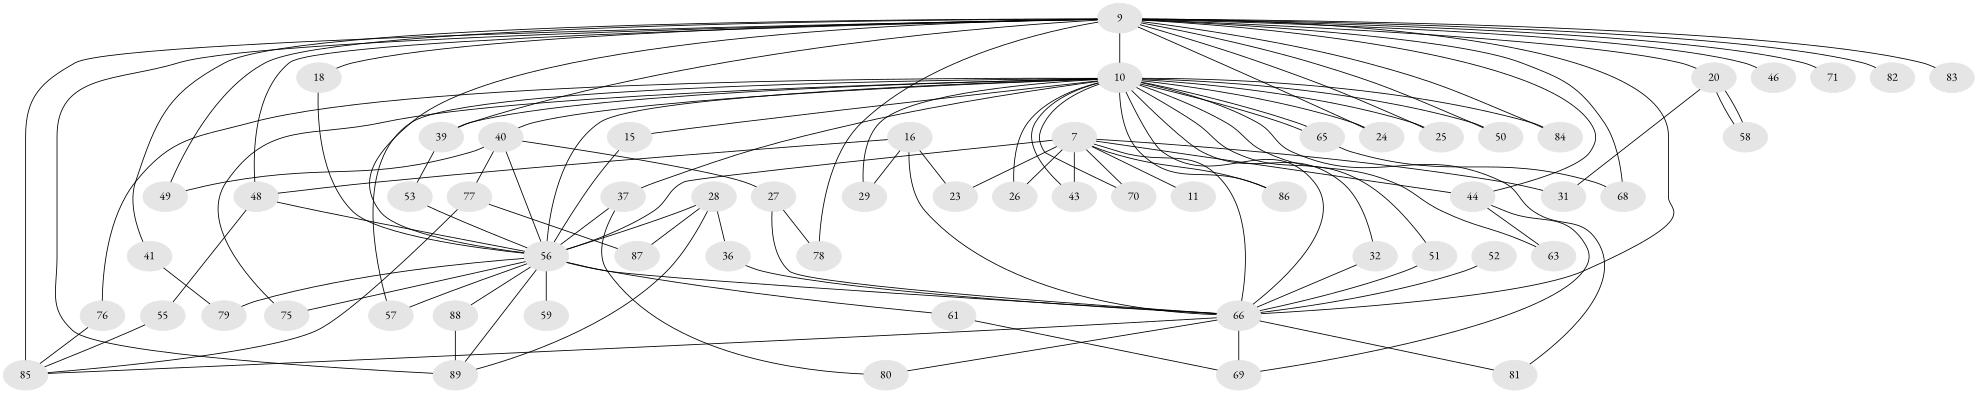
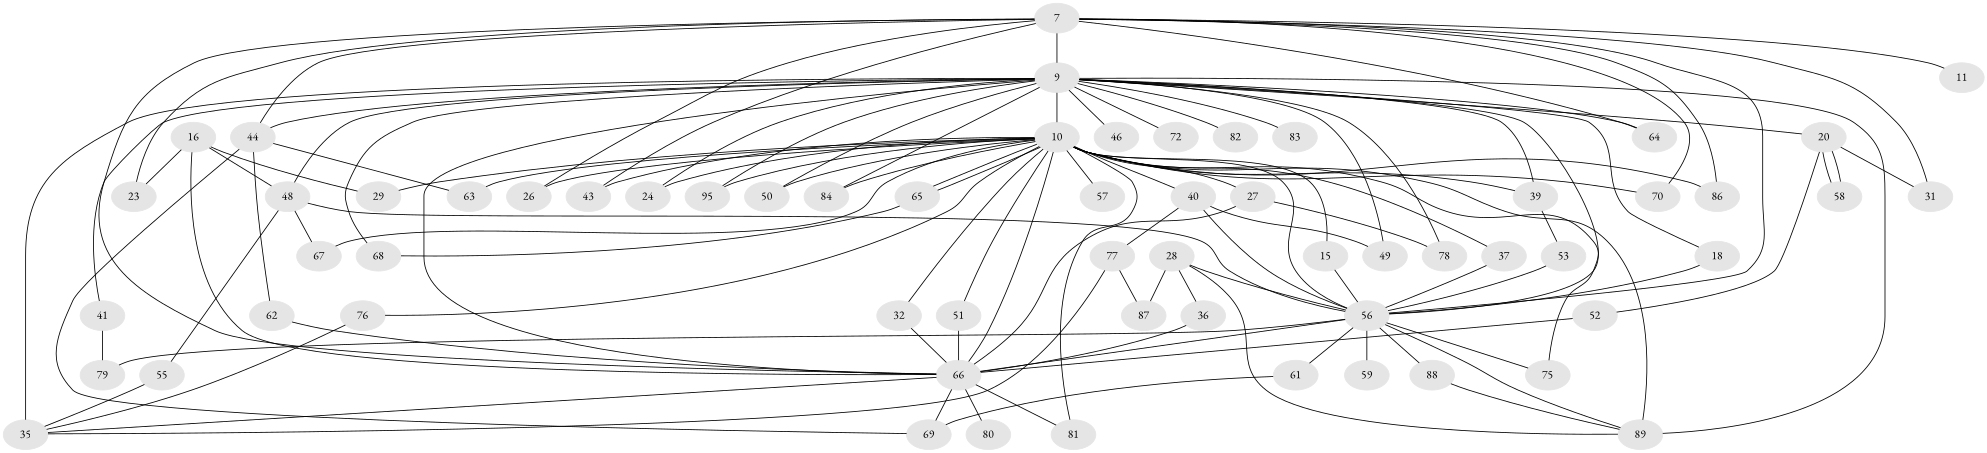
none -> (1057, 48)
(1833, 78) -> (1176, 137)
(1441, 137) -> (707, 197)
none -> (1654, 137)
(658, 163) -> (1155, 167)
none -> (1439, 185)
none -> (319, 256)
none -> (1759, 280)
(468, 285) -> none
none -> (272, 316)
(694, 338) -> none
(26, 375) -> (26, 435)
